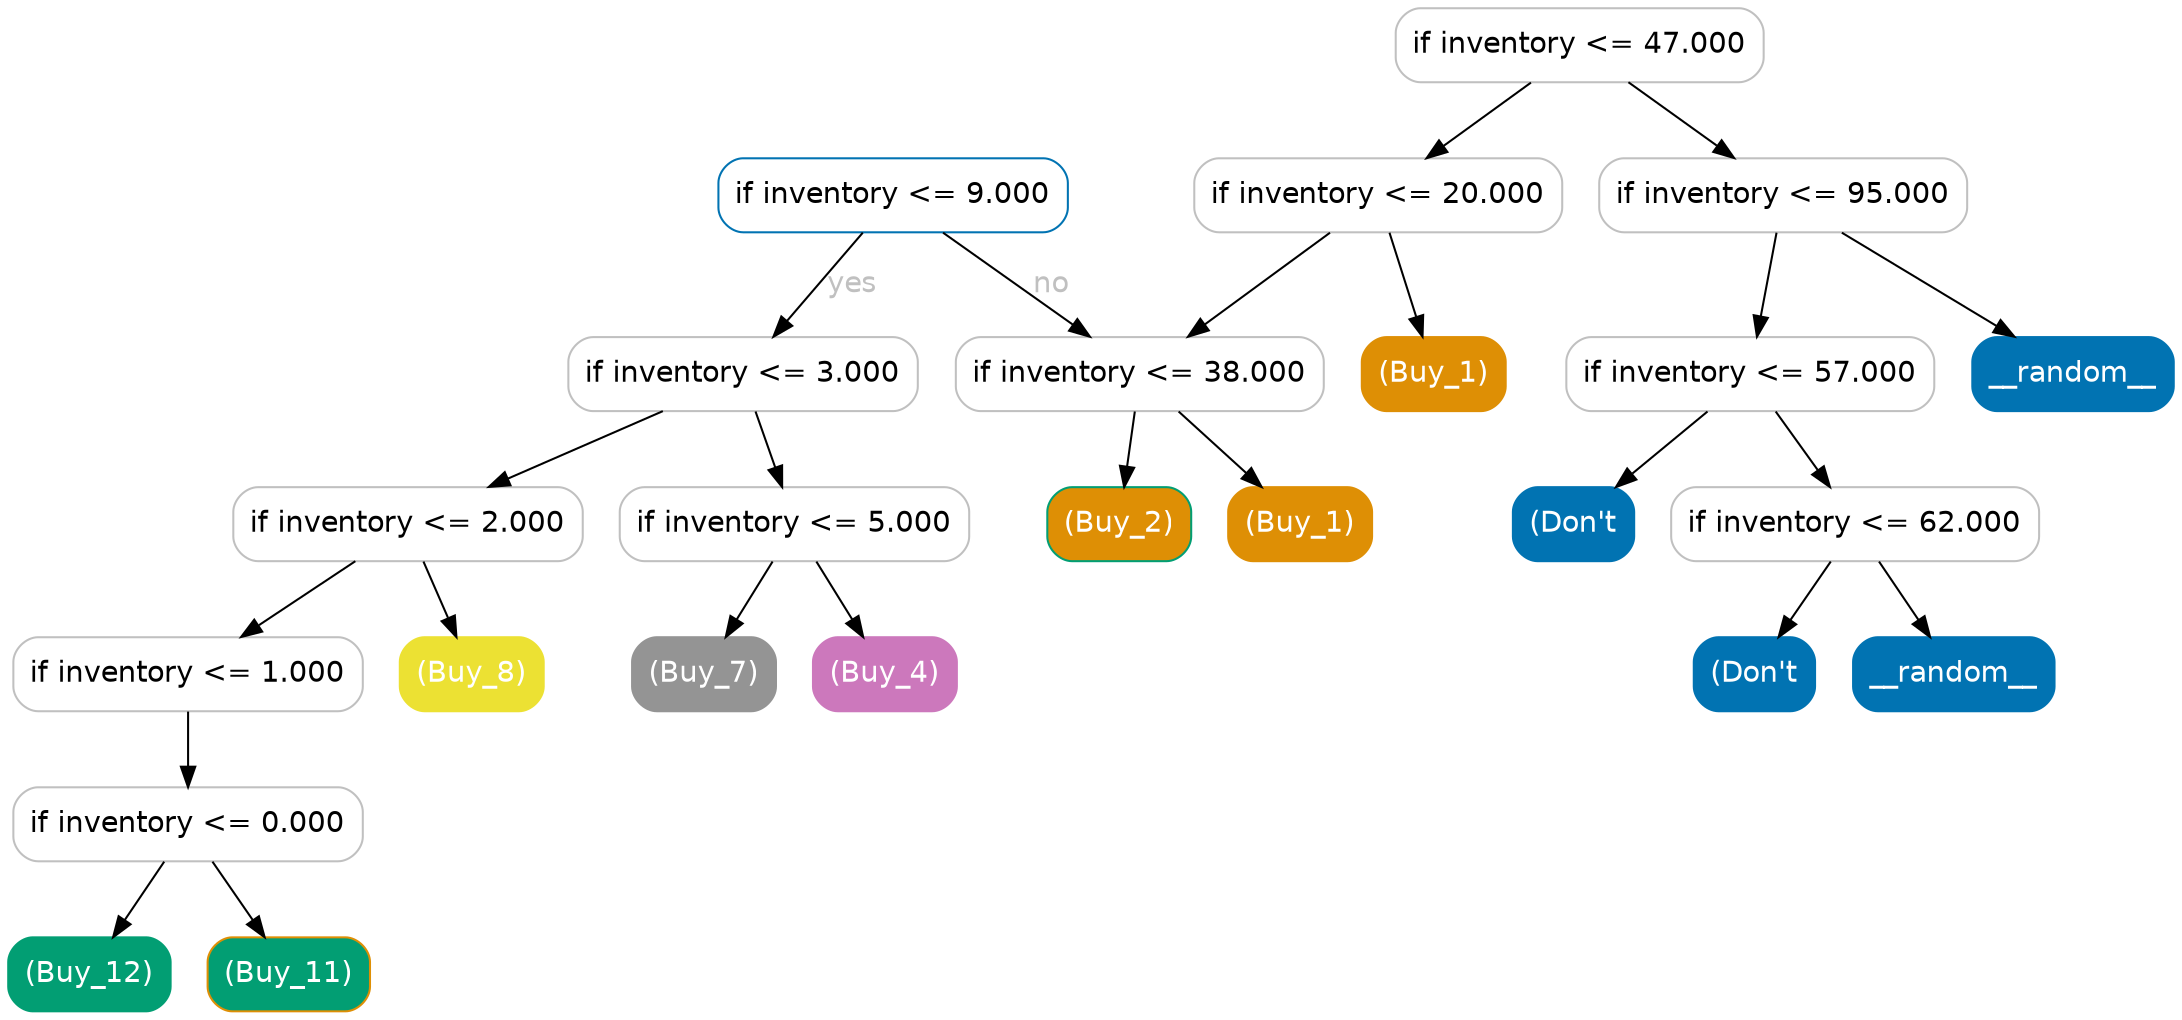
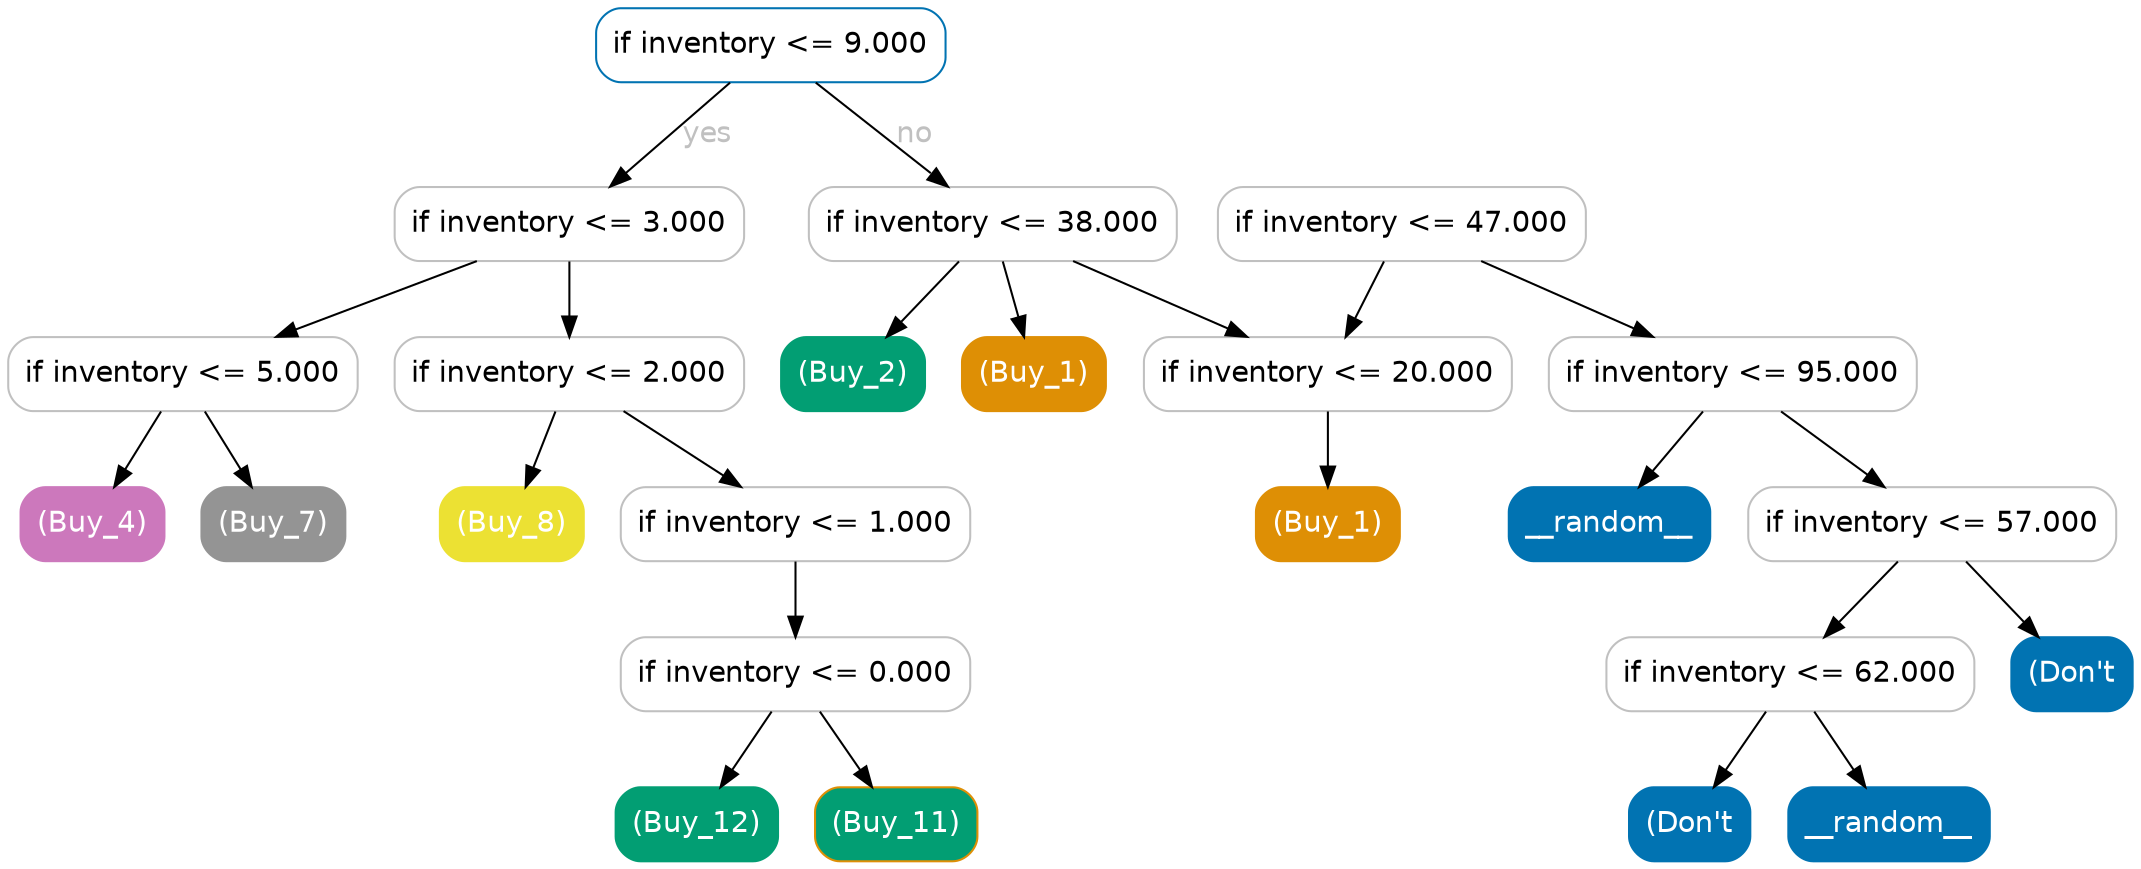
(1267, 279) -> (1151, 295)
(1119, 524) -> (853, 374)
